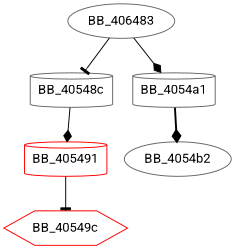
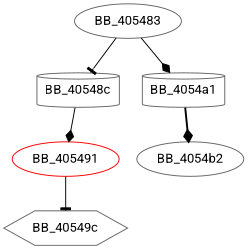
(121, 21) -> (128, 21)
(66, 159) -> (66, 159)
(66, 228) -> (66, 228)
